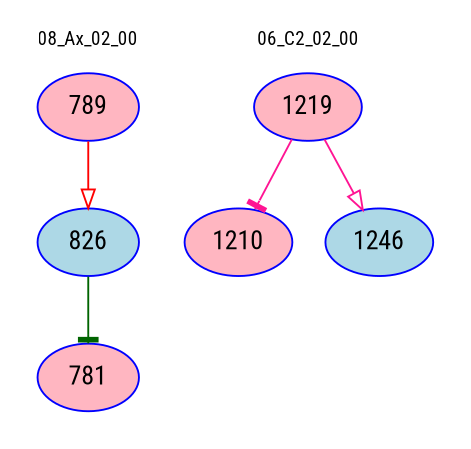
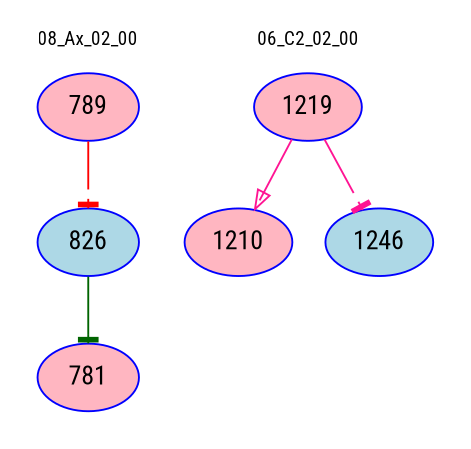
(88, 165) -> (88, 165)
(339, 166) -> (339, 166)
(276, 170) -> (276, 170)
